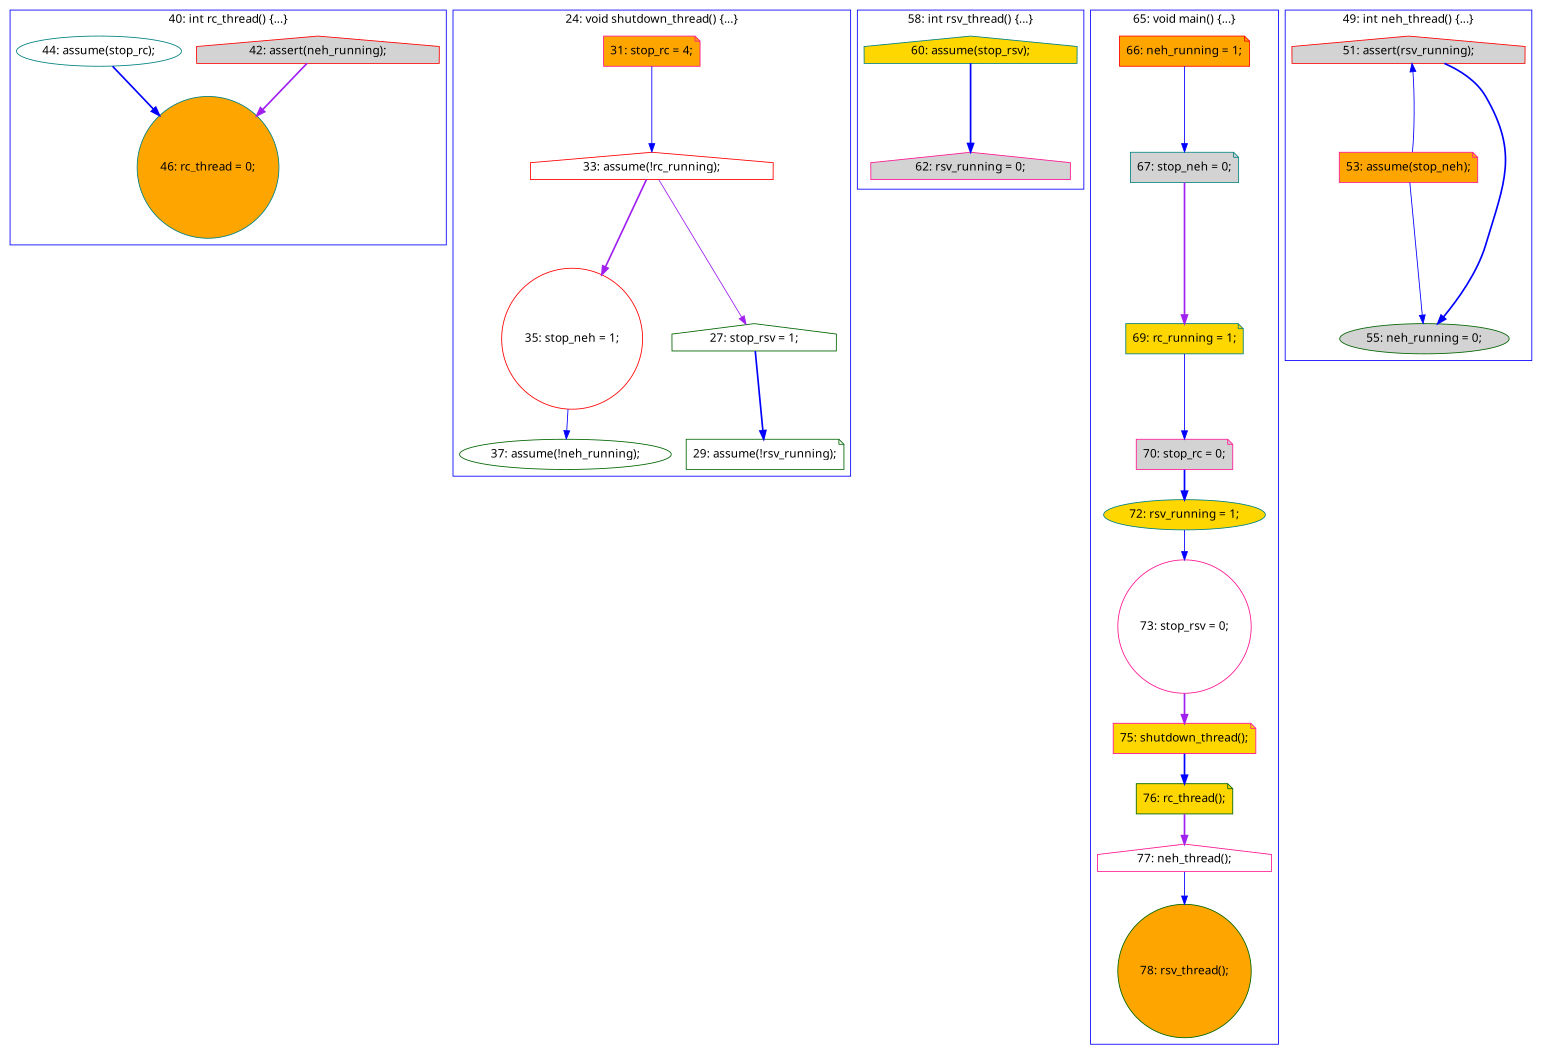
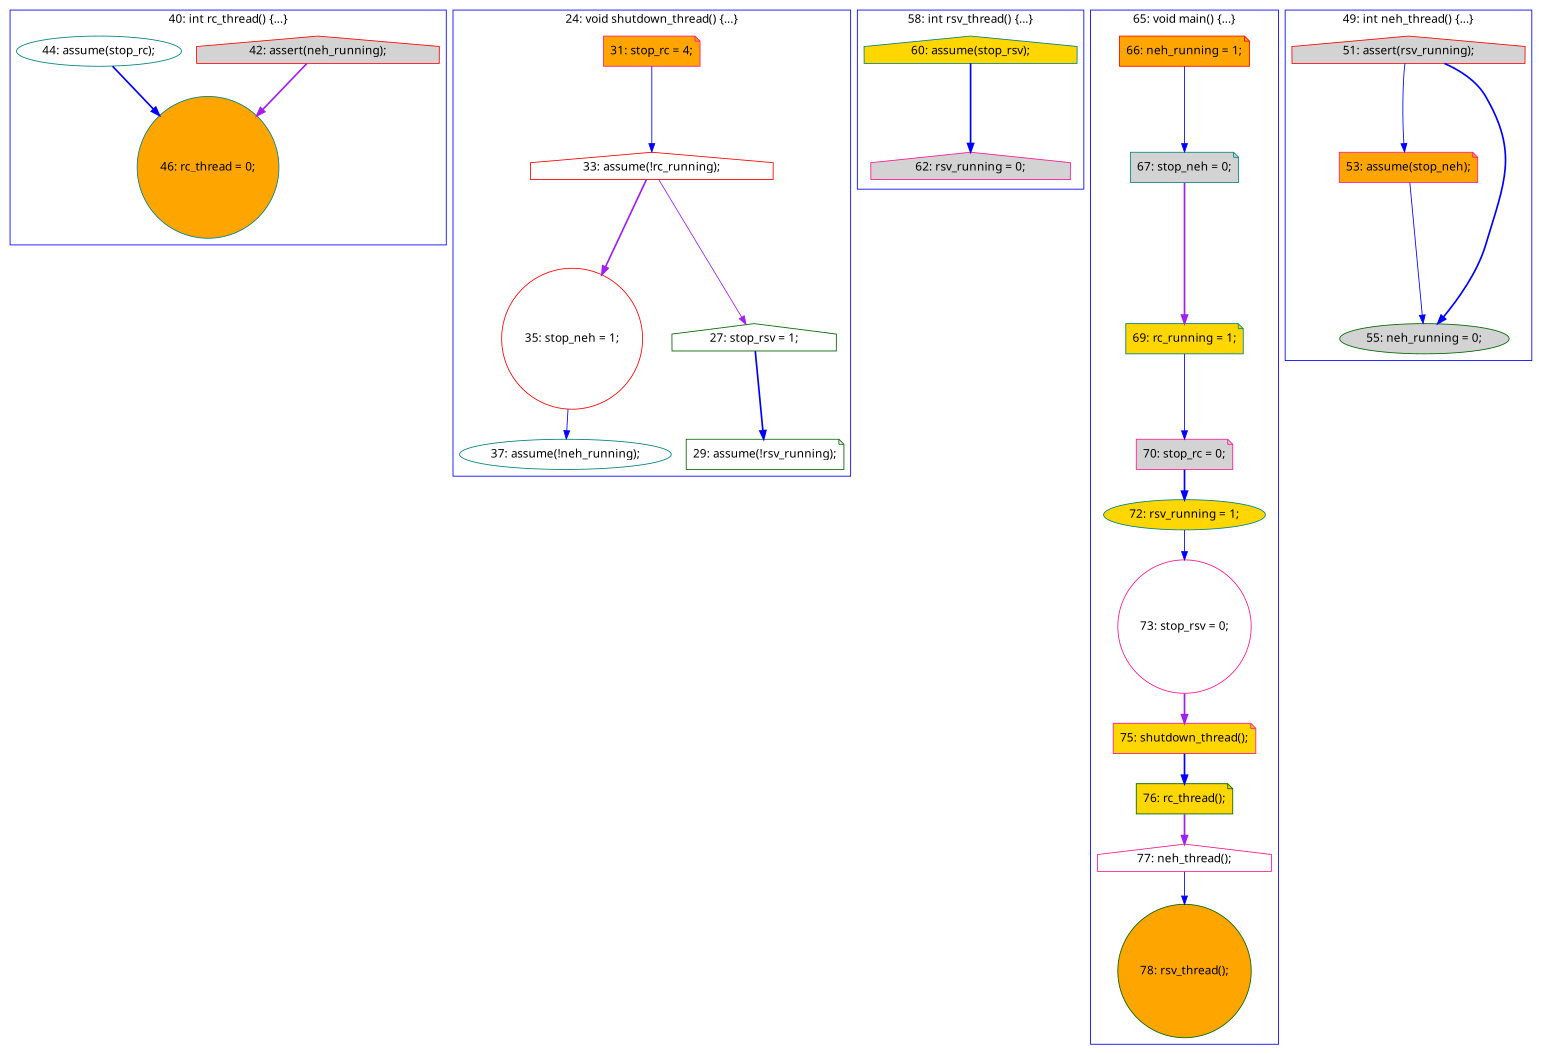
(1414, 112) -> (1403, 103)
(565, 454) -> (565, 454)
